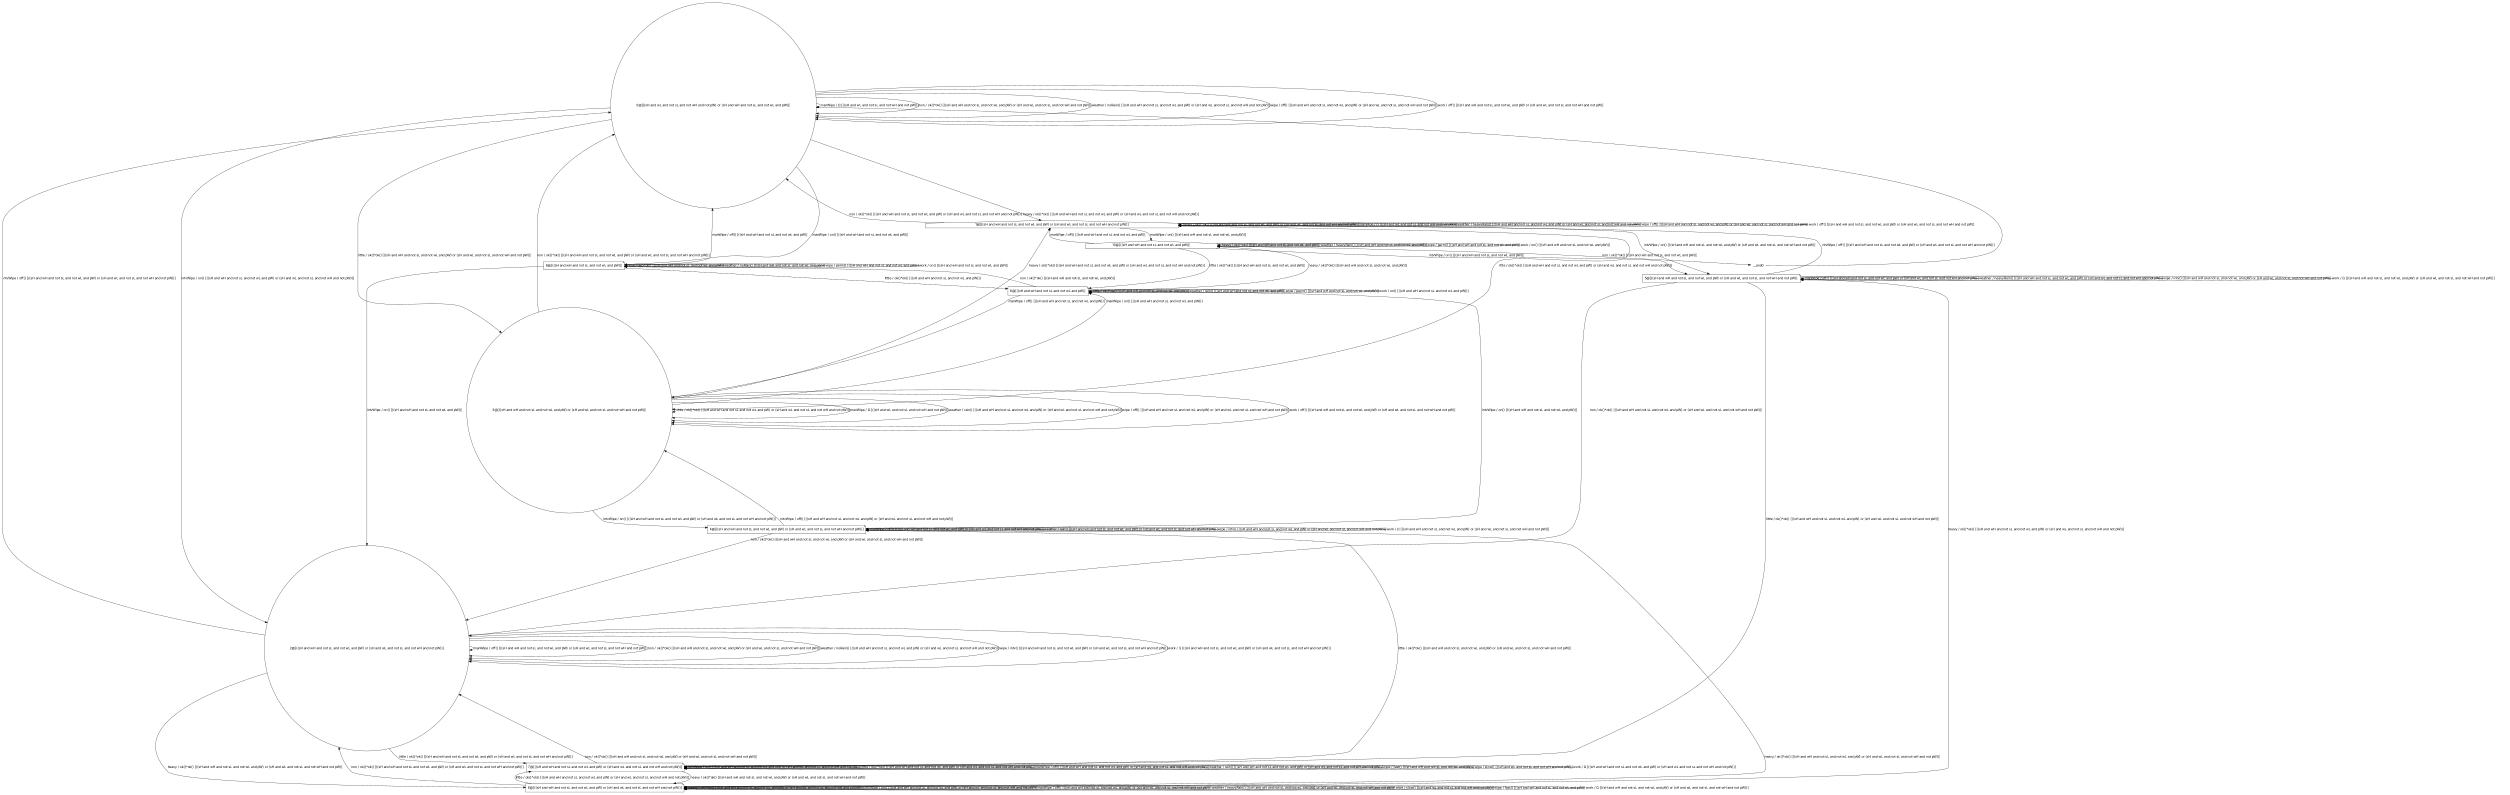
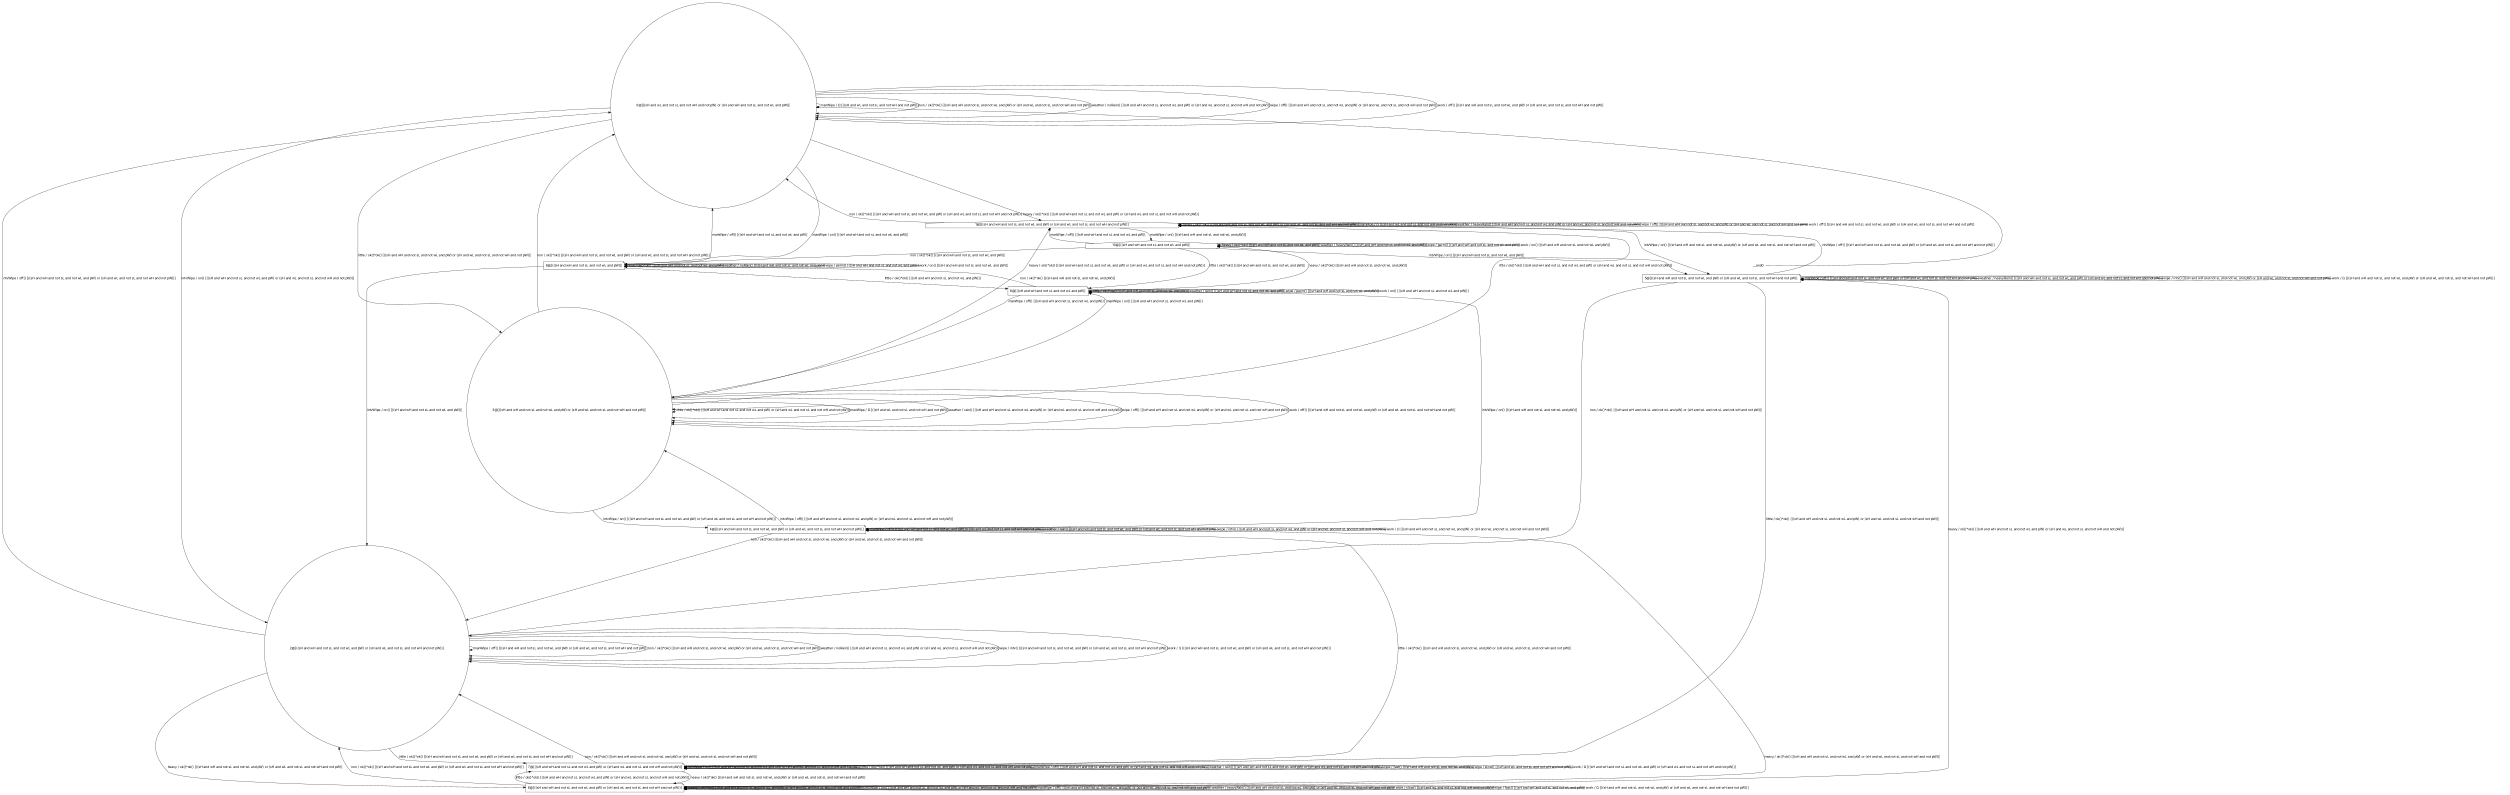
(1483, 252) -> (856, 256)
